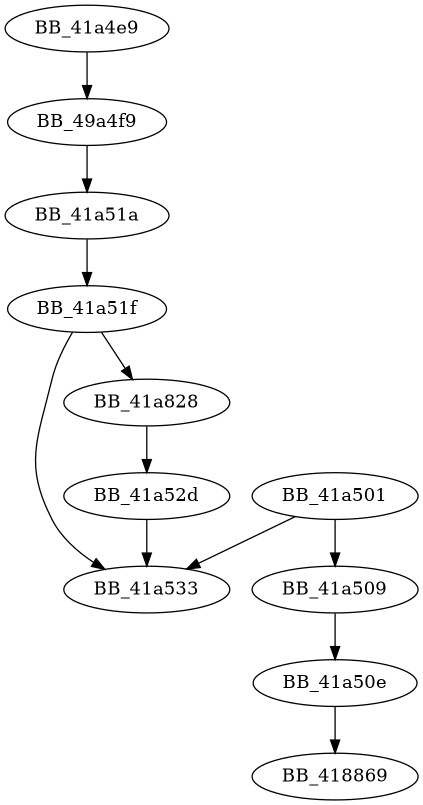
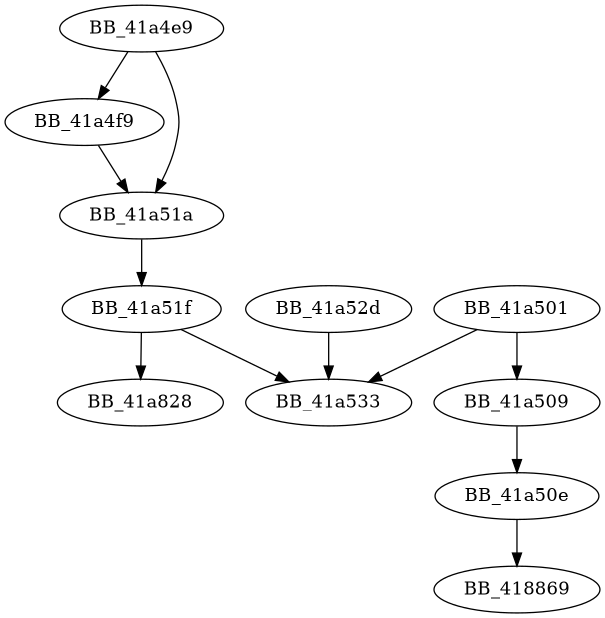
none -> (179, 116)
(87, 122) -> (85, 122)
(147, 443) -> none
